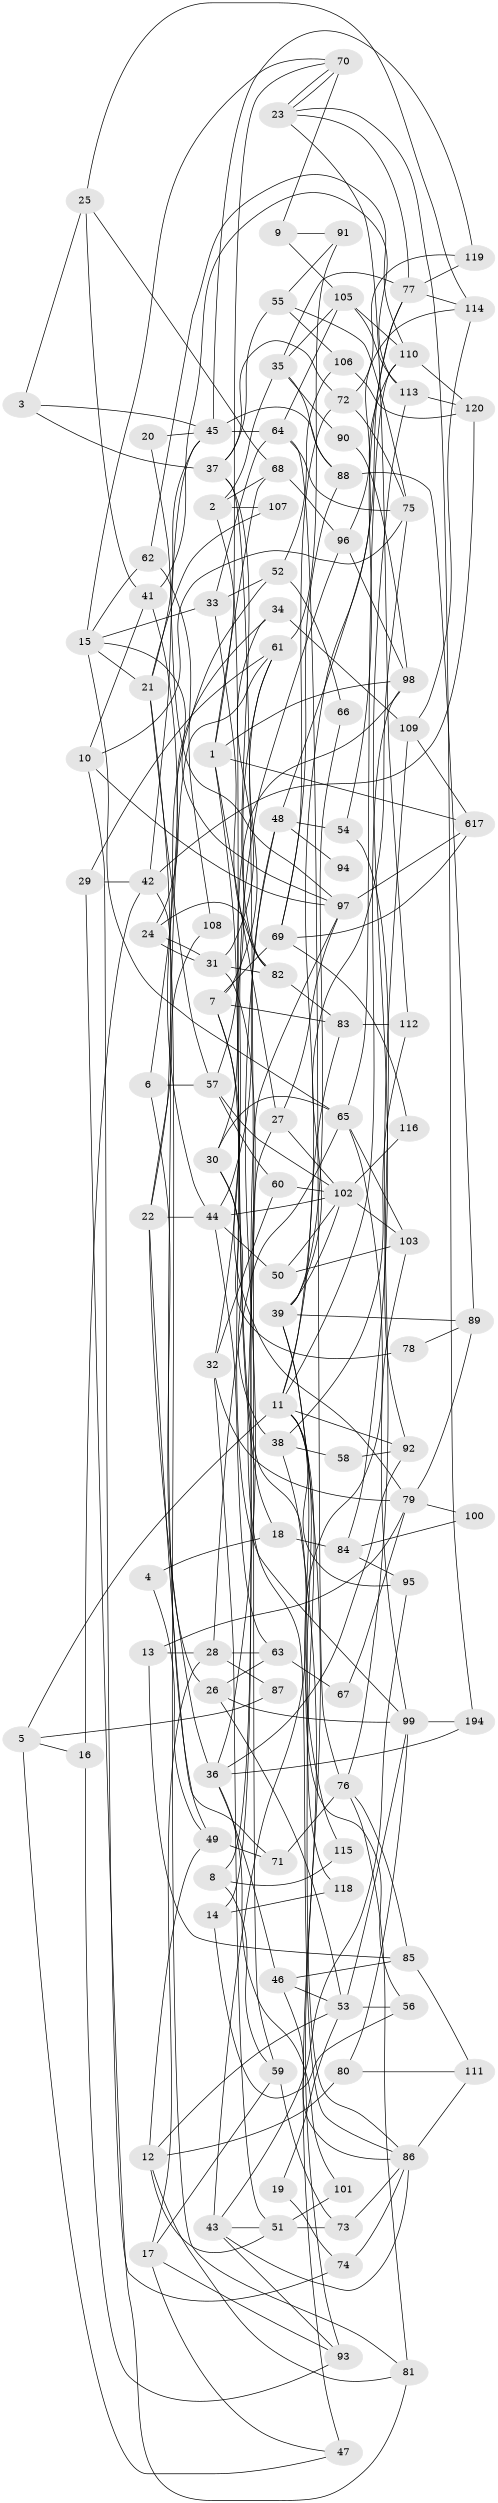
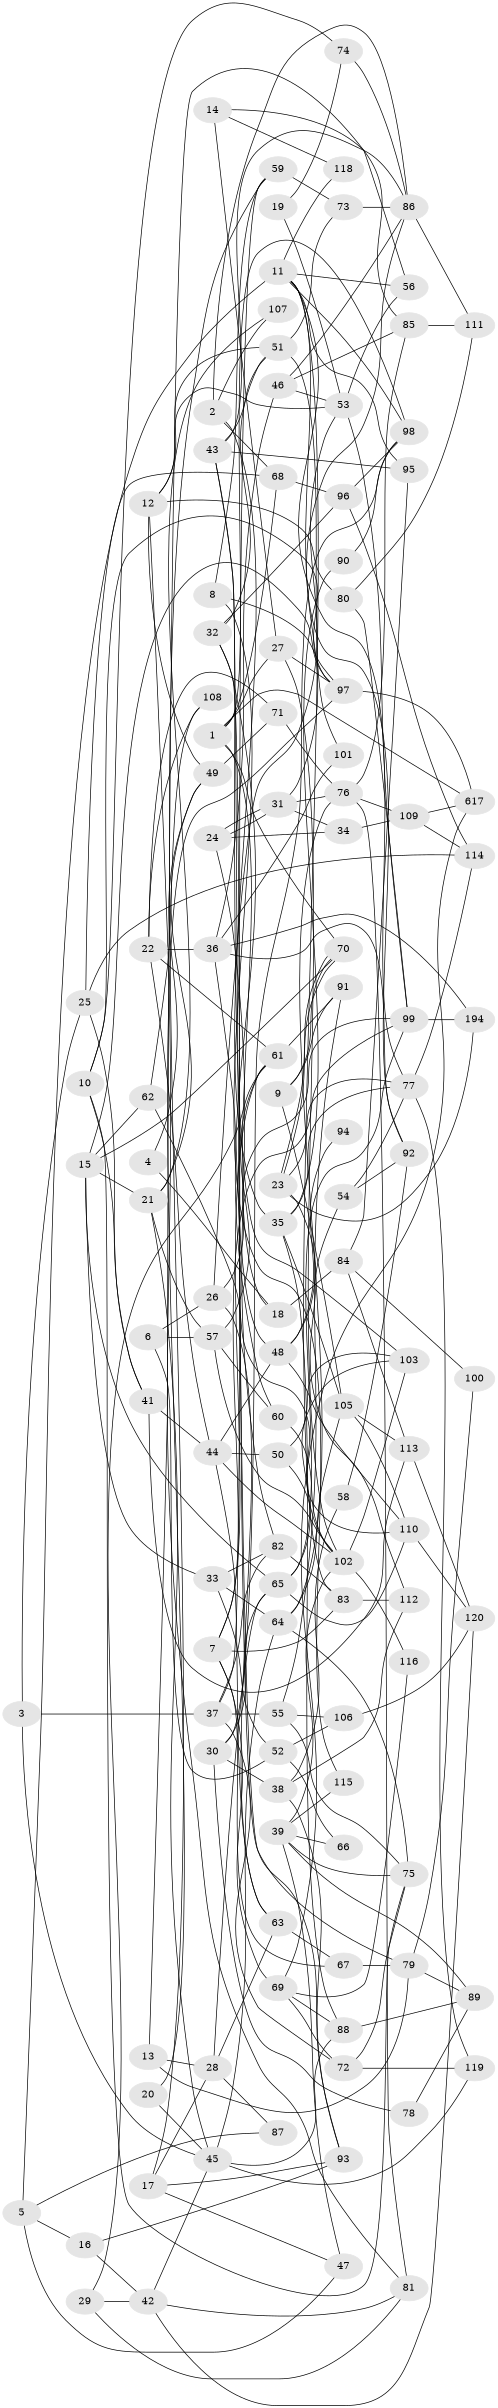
(245, 970) -> (311, 799)
(264, 1343) -> (250, 1927)
